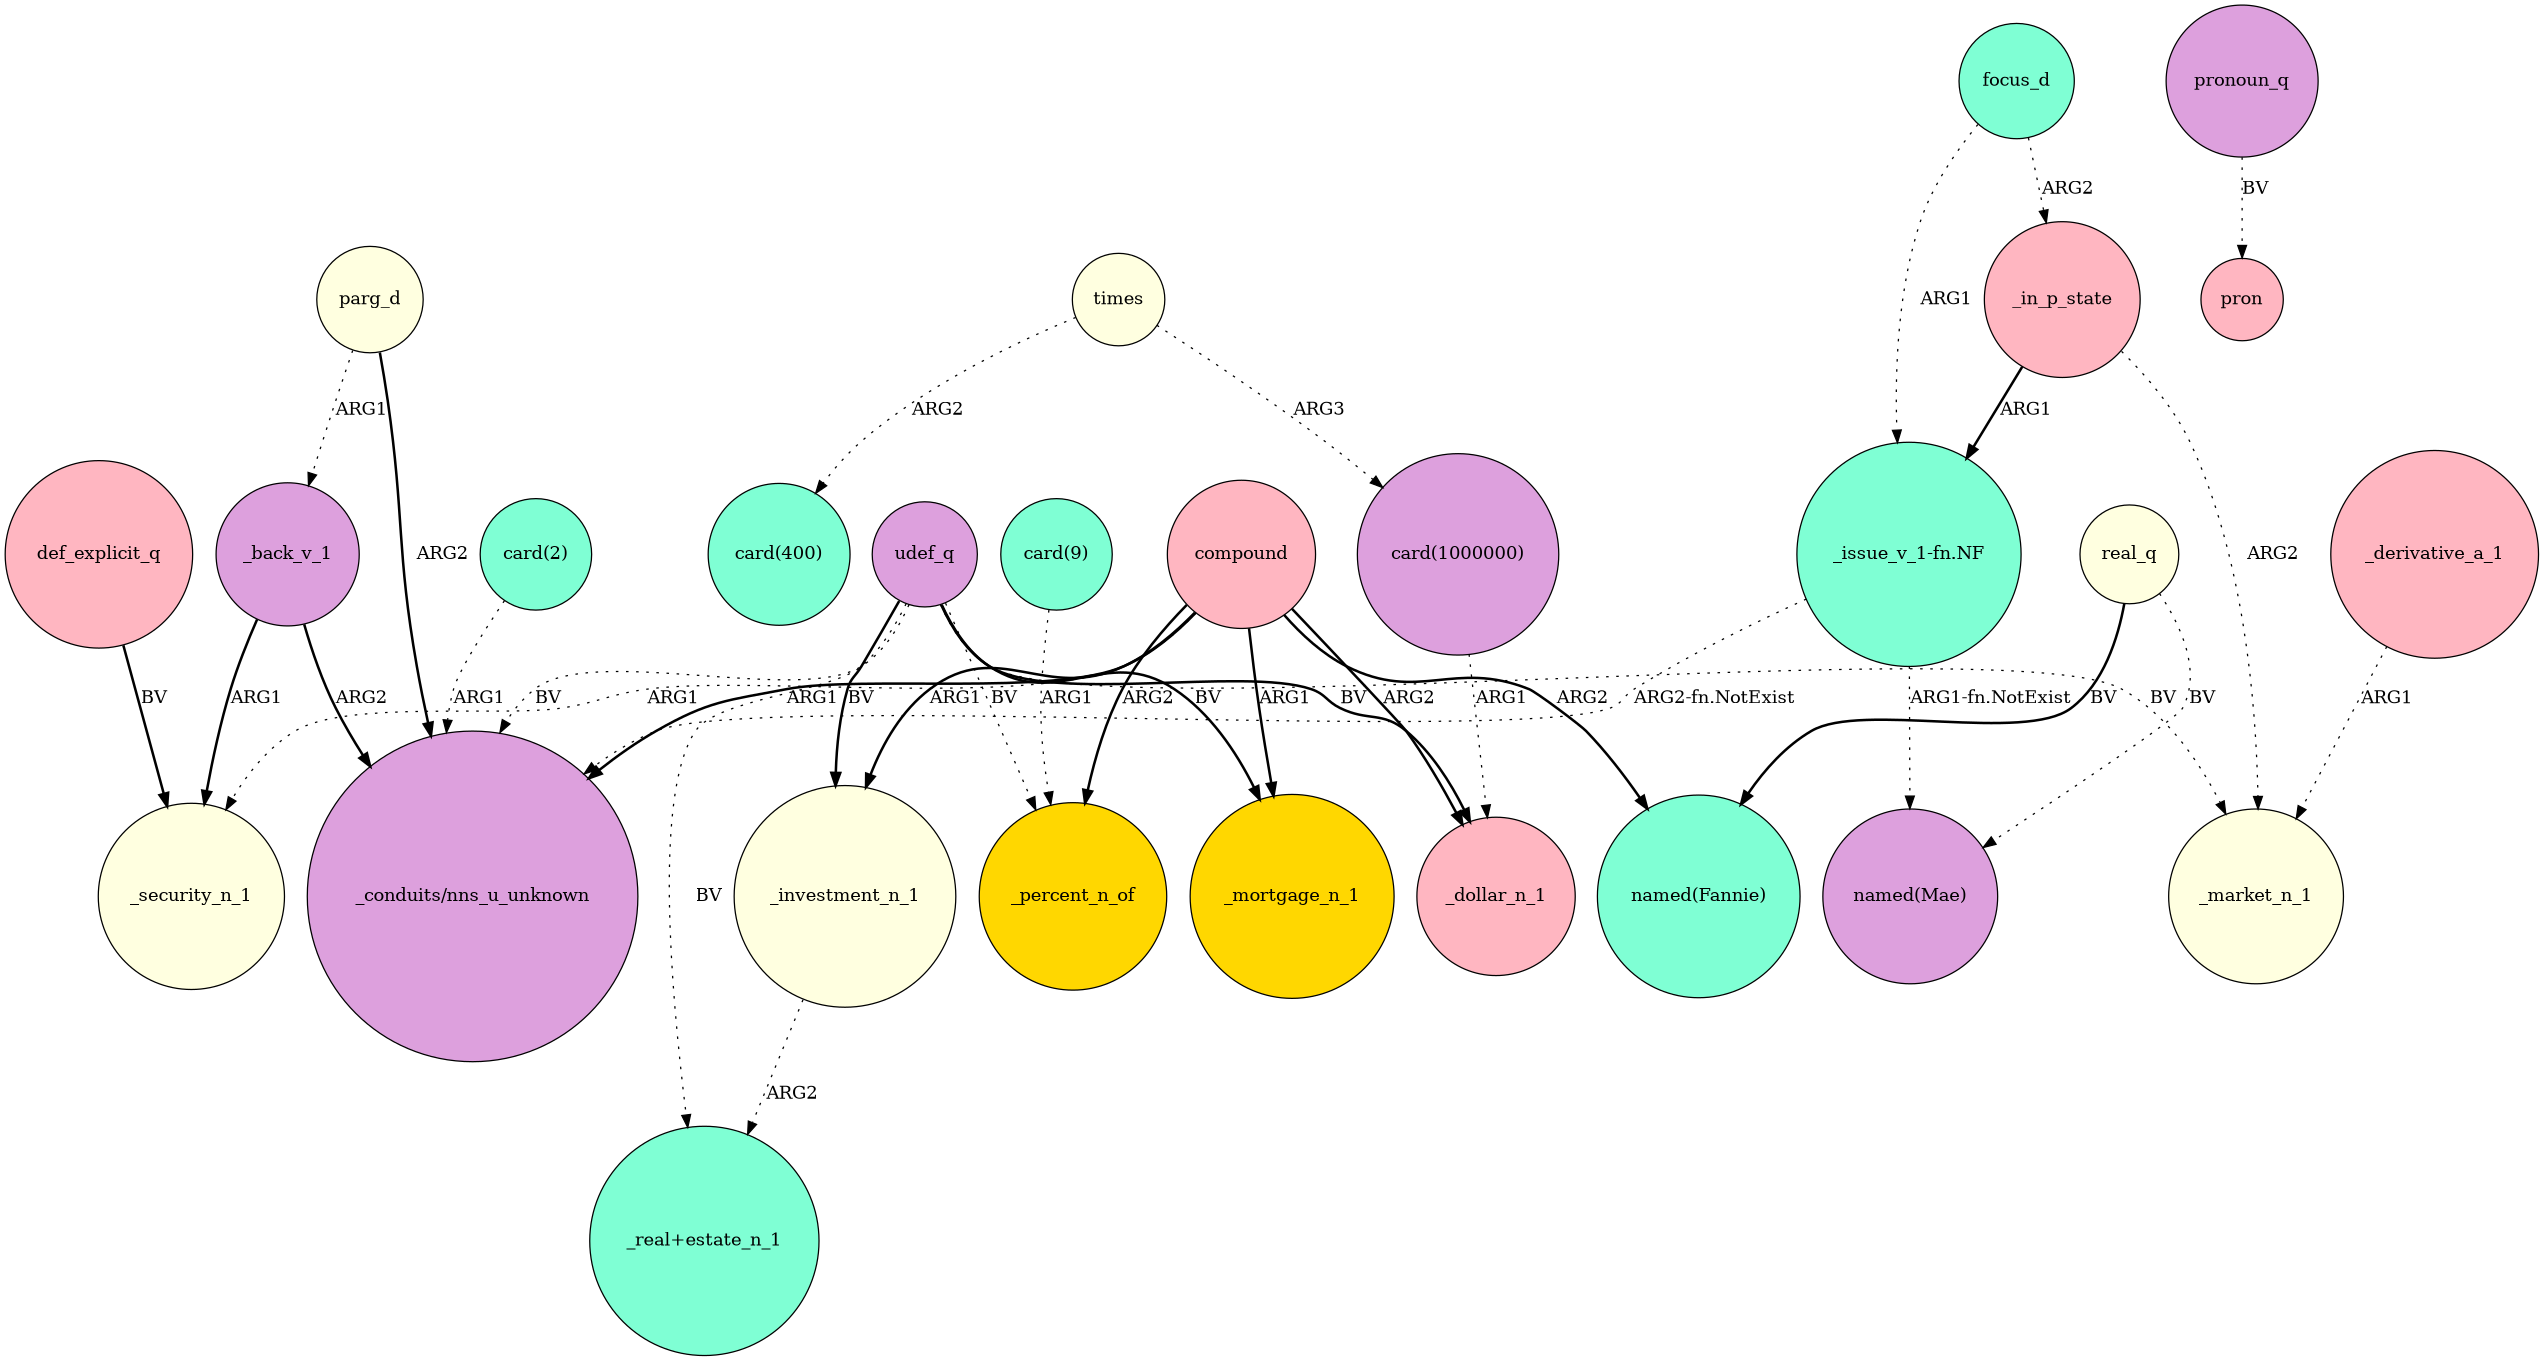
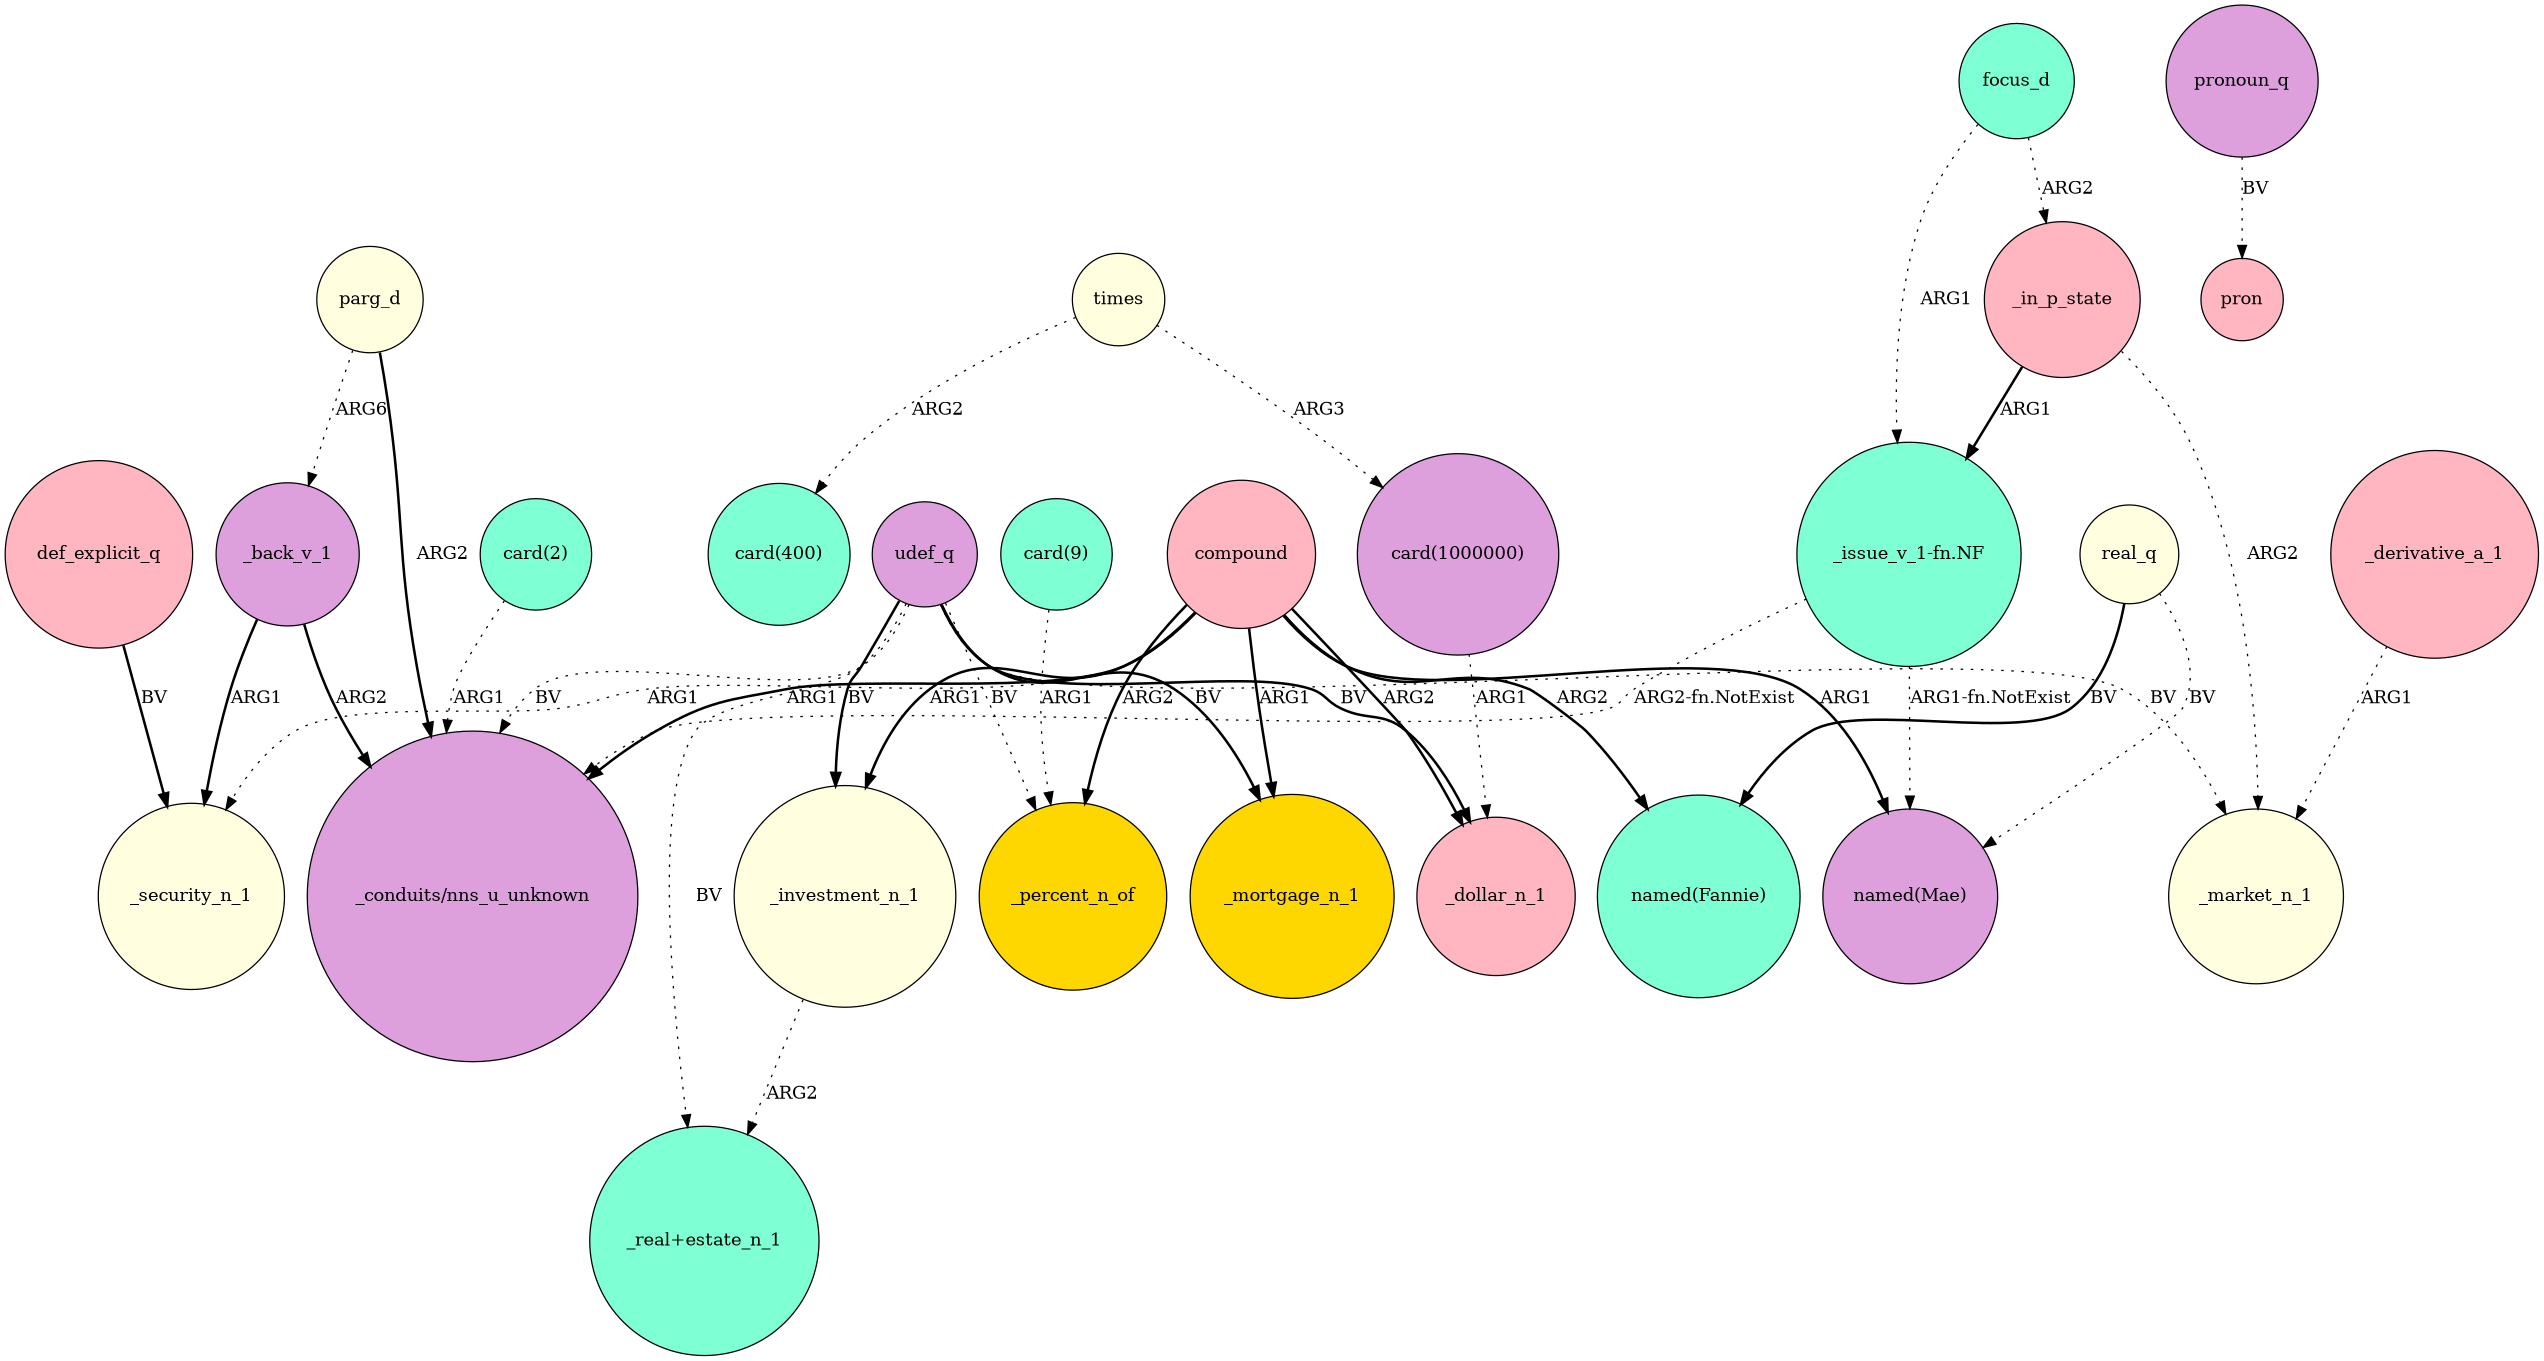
(362, 410) -> (362, 410)
none -> (1604, 672)
